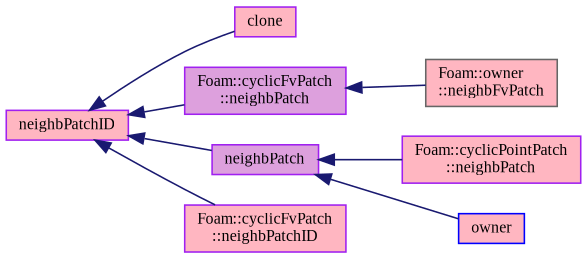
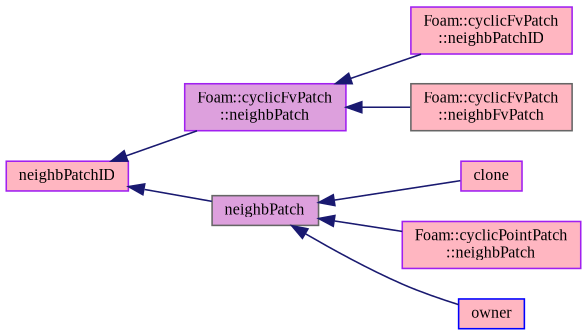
(166, 62) -> (397, 190)
(491, 83) -> (491, 107)
(265, 160) -> (265, 211)
(161, 177) -> (386, 66)
